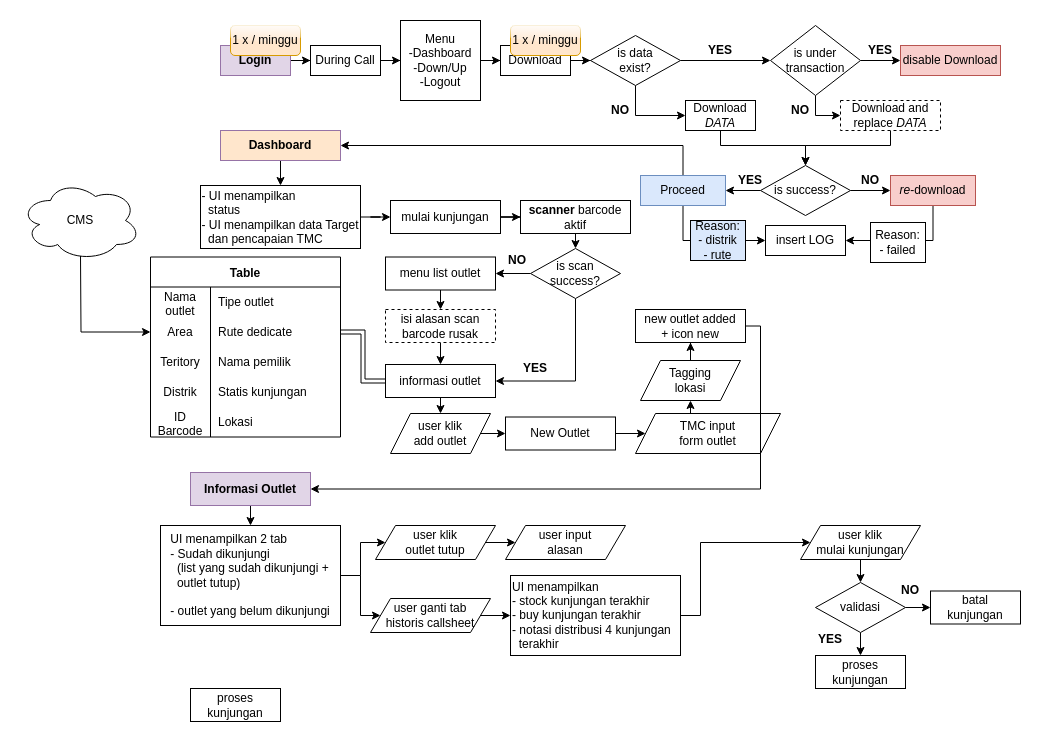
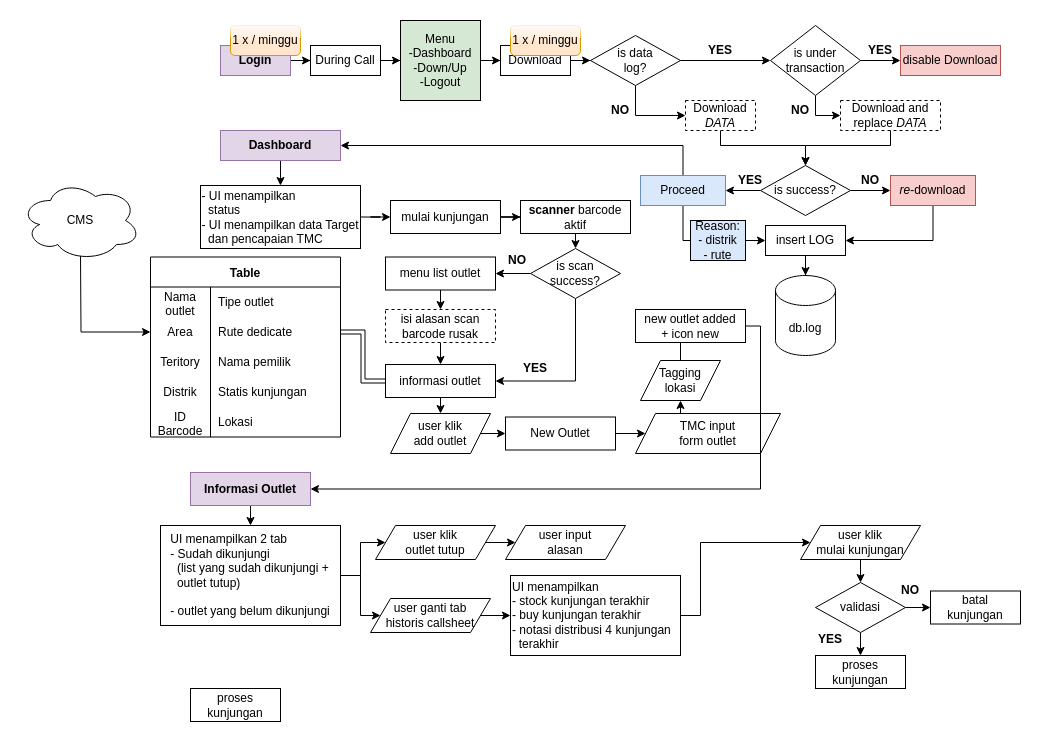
(441, 61) -> (441, 61)
(636, 61) -> (636, 61)
(721, 116) -> (721, 116)
(281, 146) -> (281, 146)
(898, 243) -> none
none -> (806, 270)
none -> (806, 316)
(691, 381) -> (681, 381)
